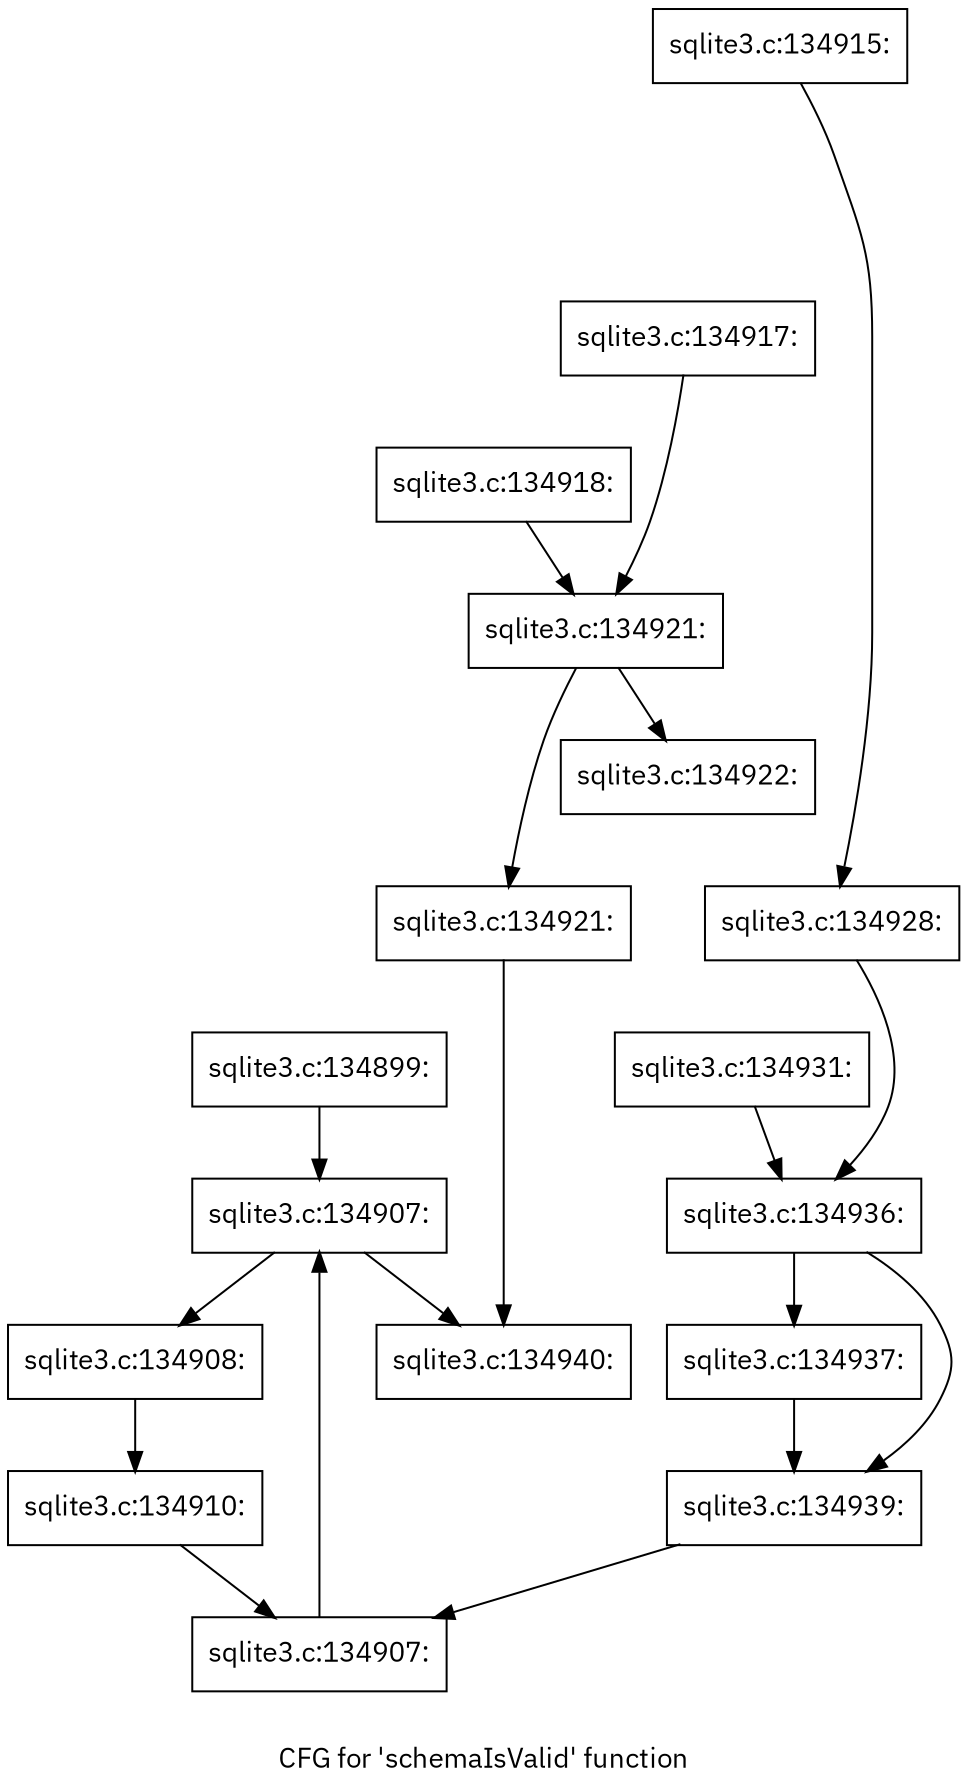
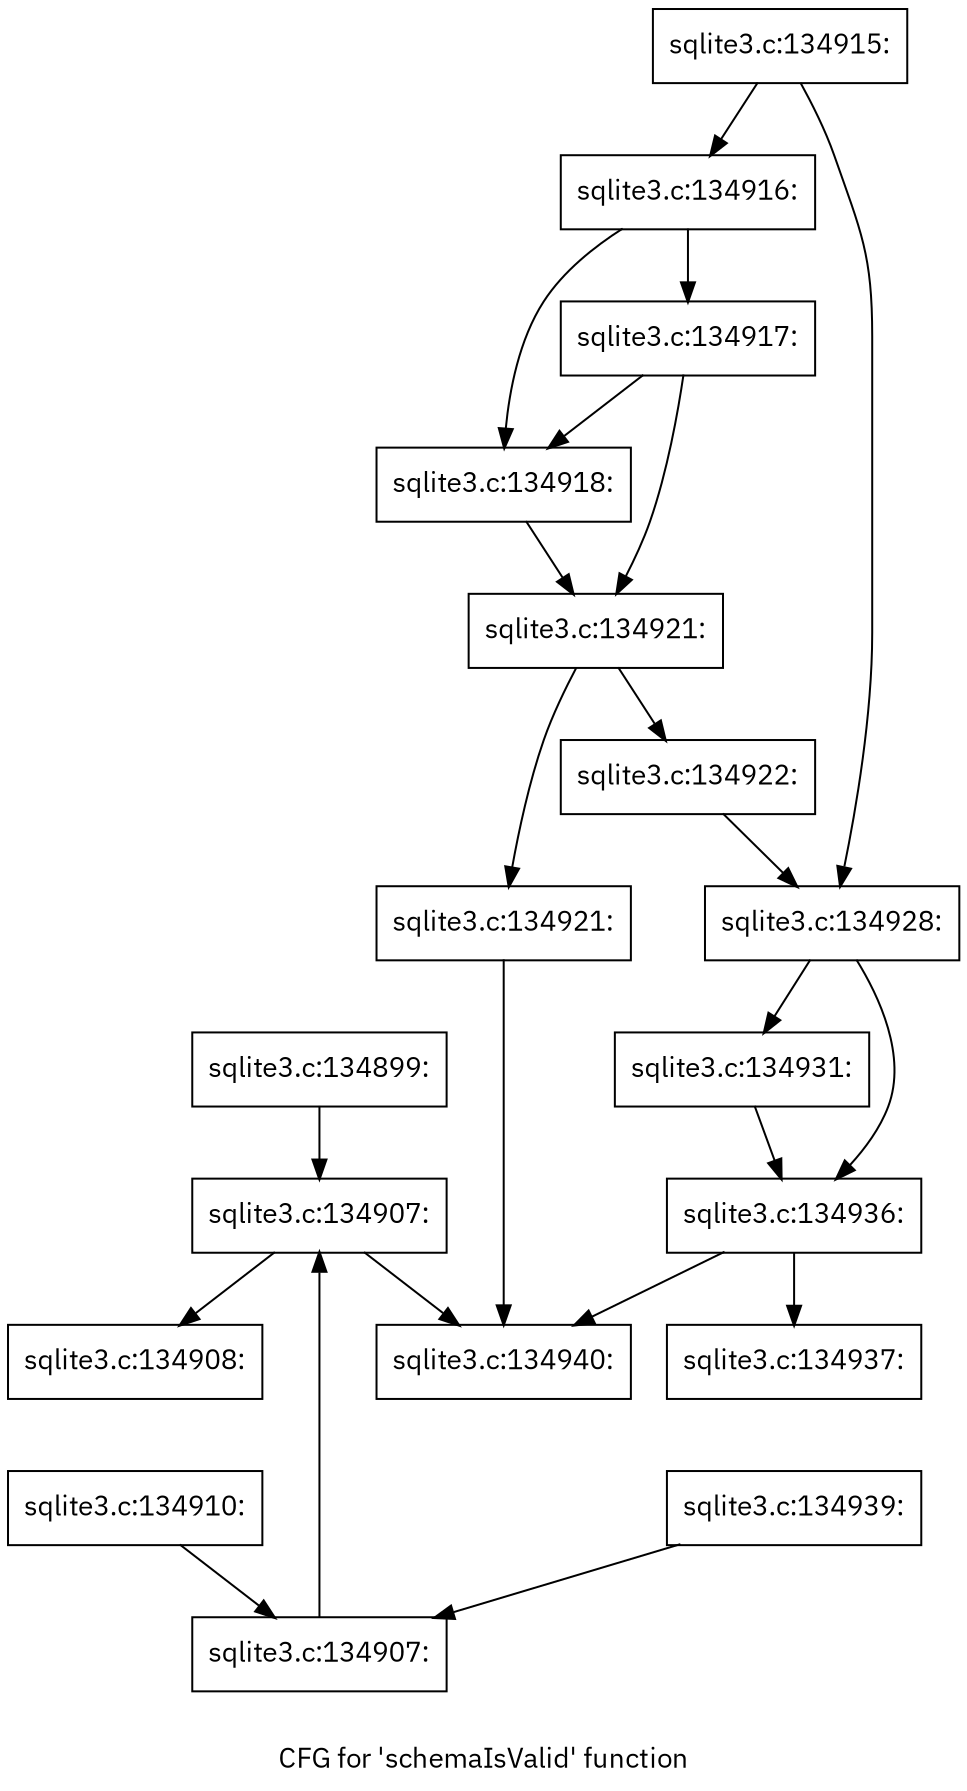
none -> (688, 192)
none -> (604, 405)
none -> (753, 843)
none -> (792, 988)
(950, 1352) -> (658, 1284)
(135, 1425) -> none
(794, 1425) -> none
